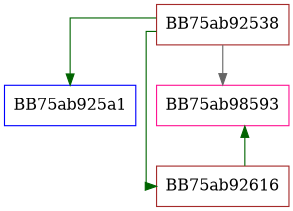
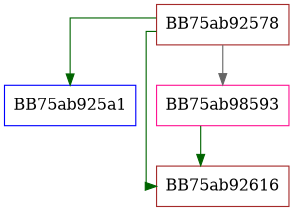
(223, 25) -> (223, 25)
(245, 152) -> (201, 140)
